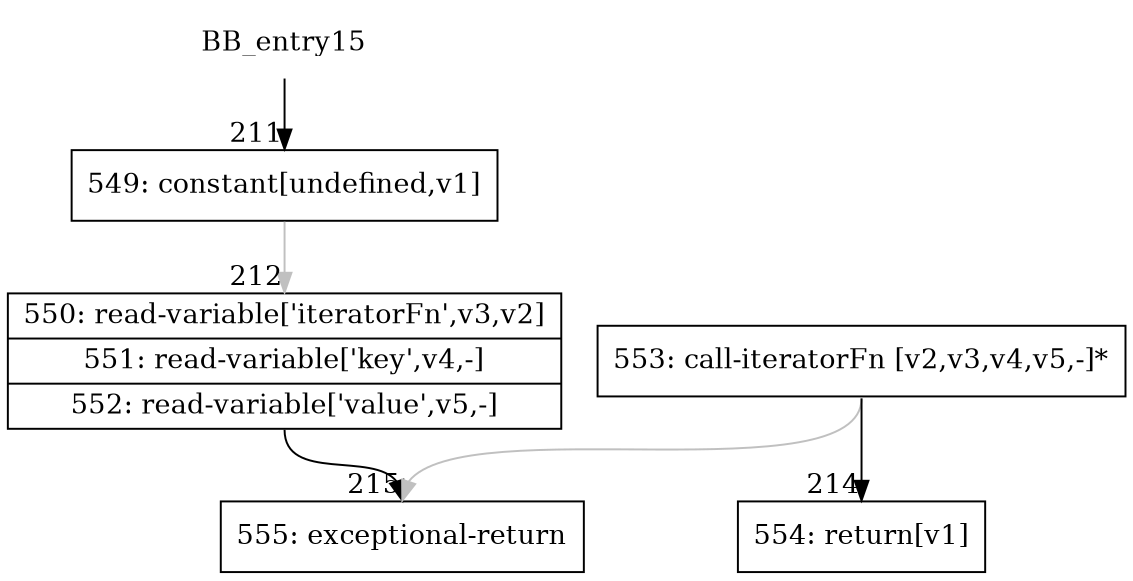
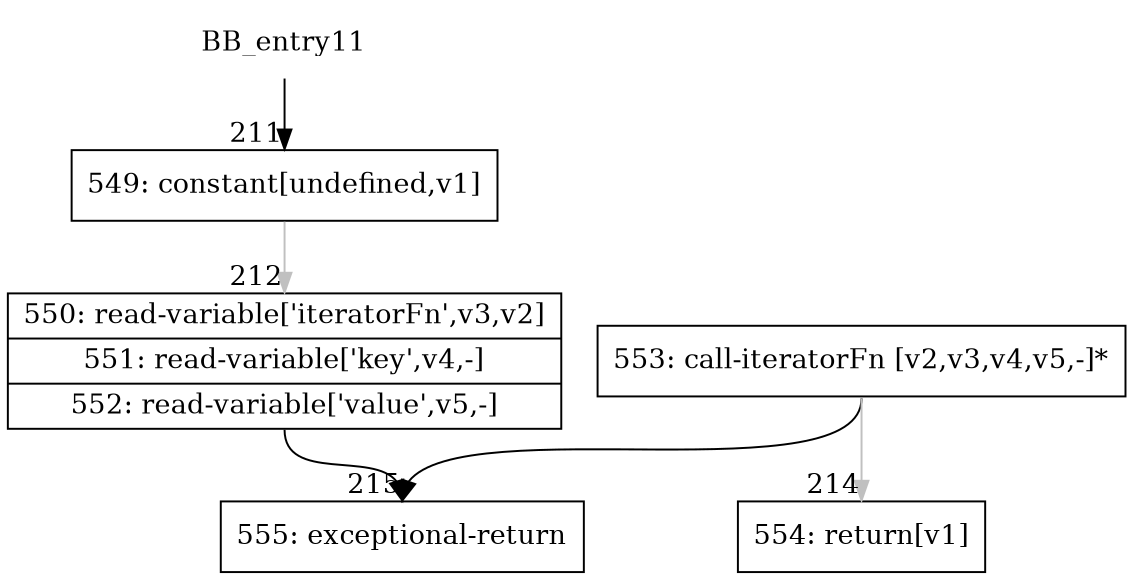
(285, 43) -> (285, 43)
(862, 439) -> (862, 439)
(642, 449) -> (642, 449)
